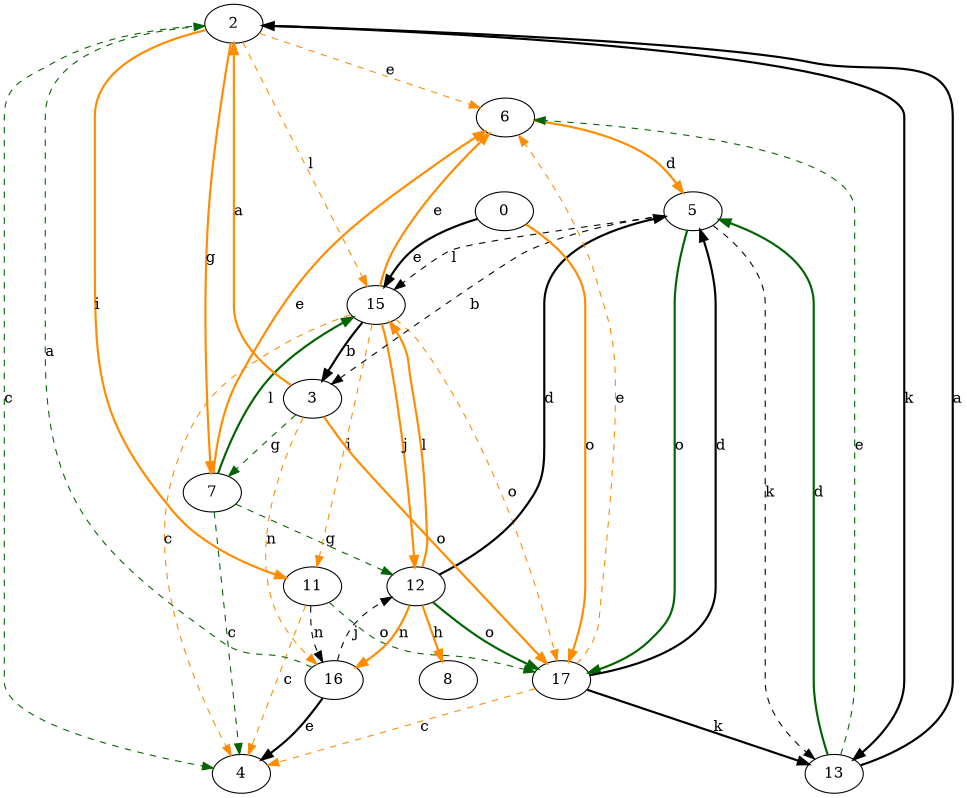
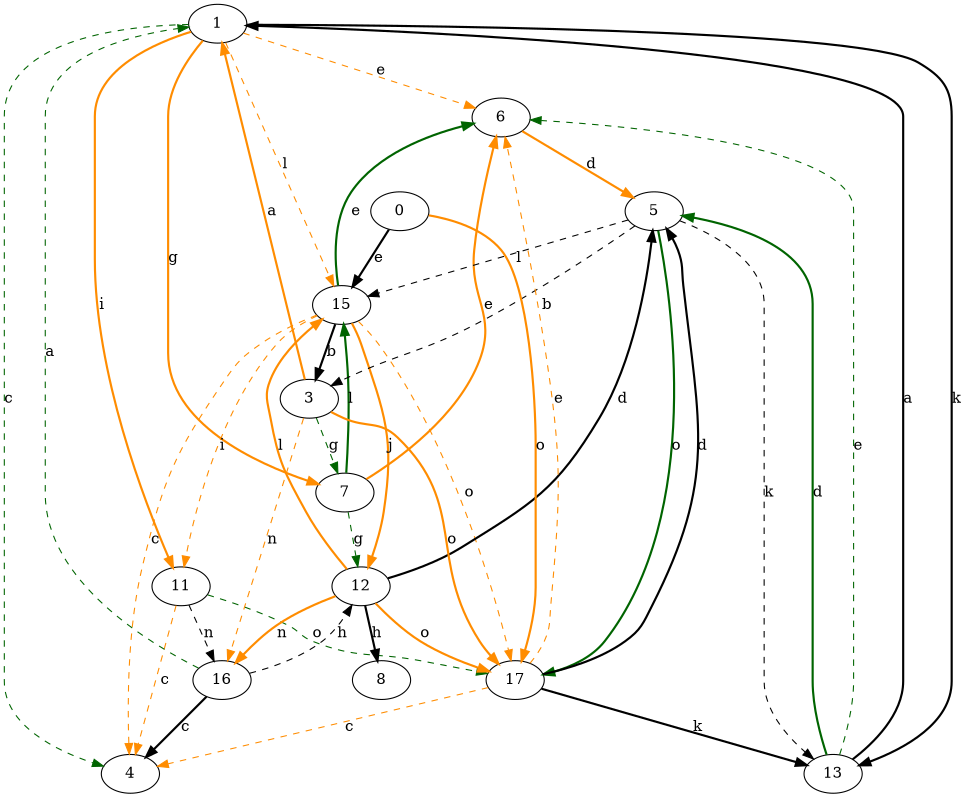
(234, 24) -> (218, 24)
(422, 208) -> (362, 178)
(226, 628) -> none
(430, 628) -> (370, 628)
(356, 633) -> (343, 633)
(478, 637) -> (423, 643)
(310, 727) -> (185, 727)
